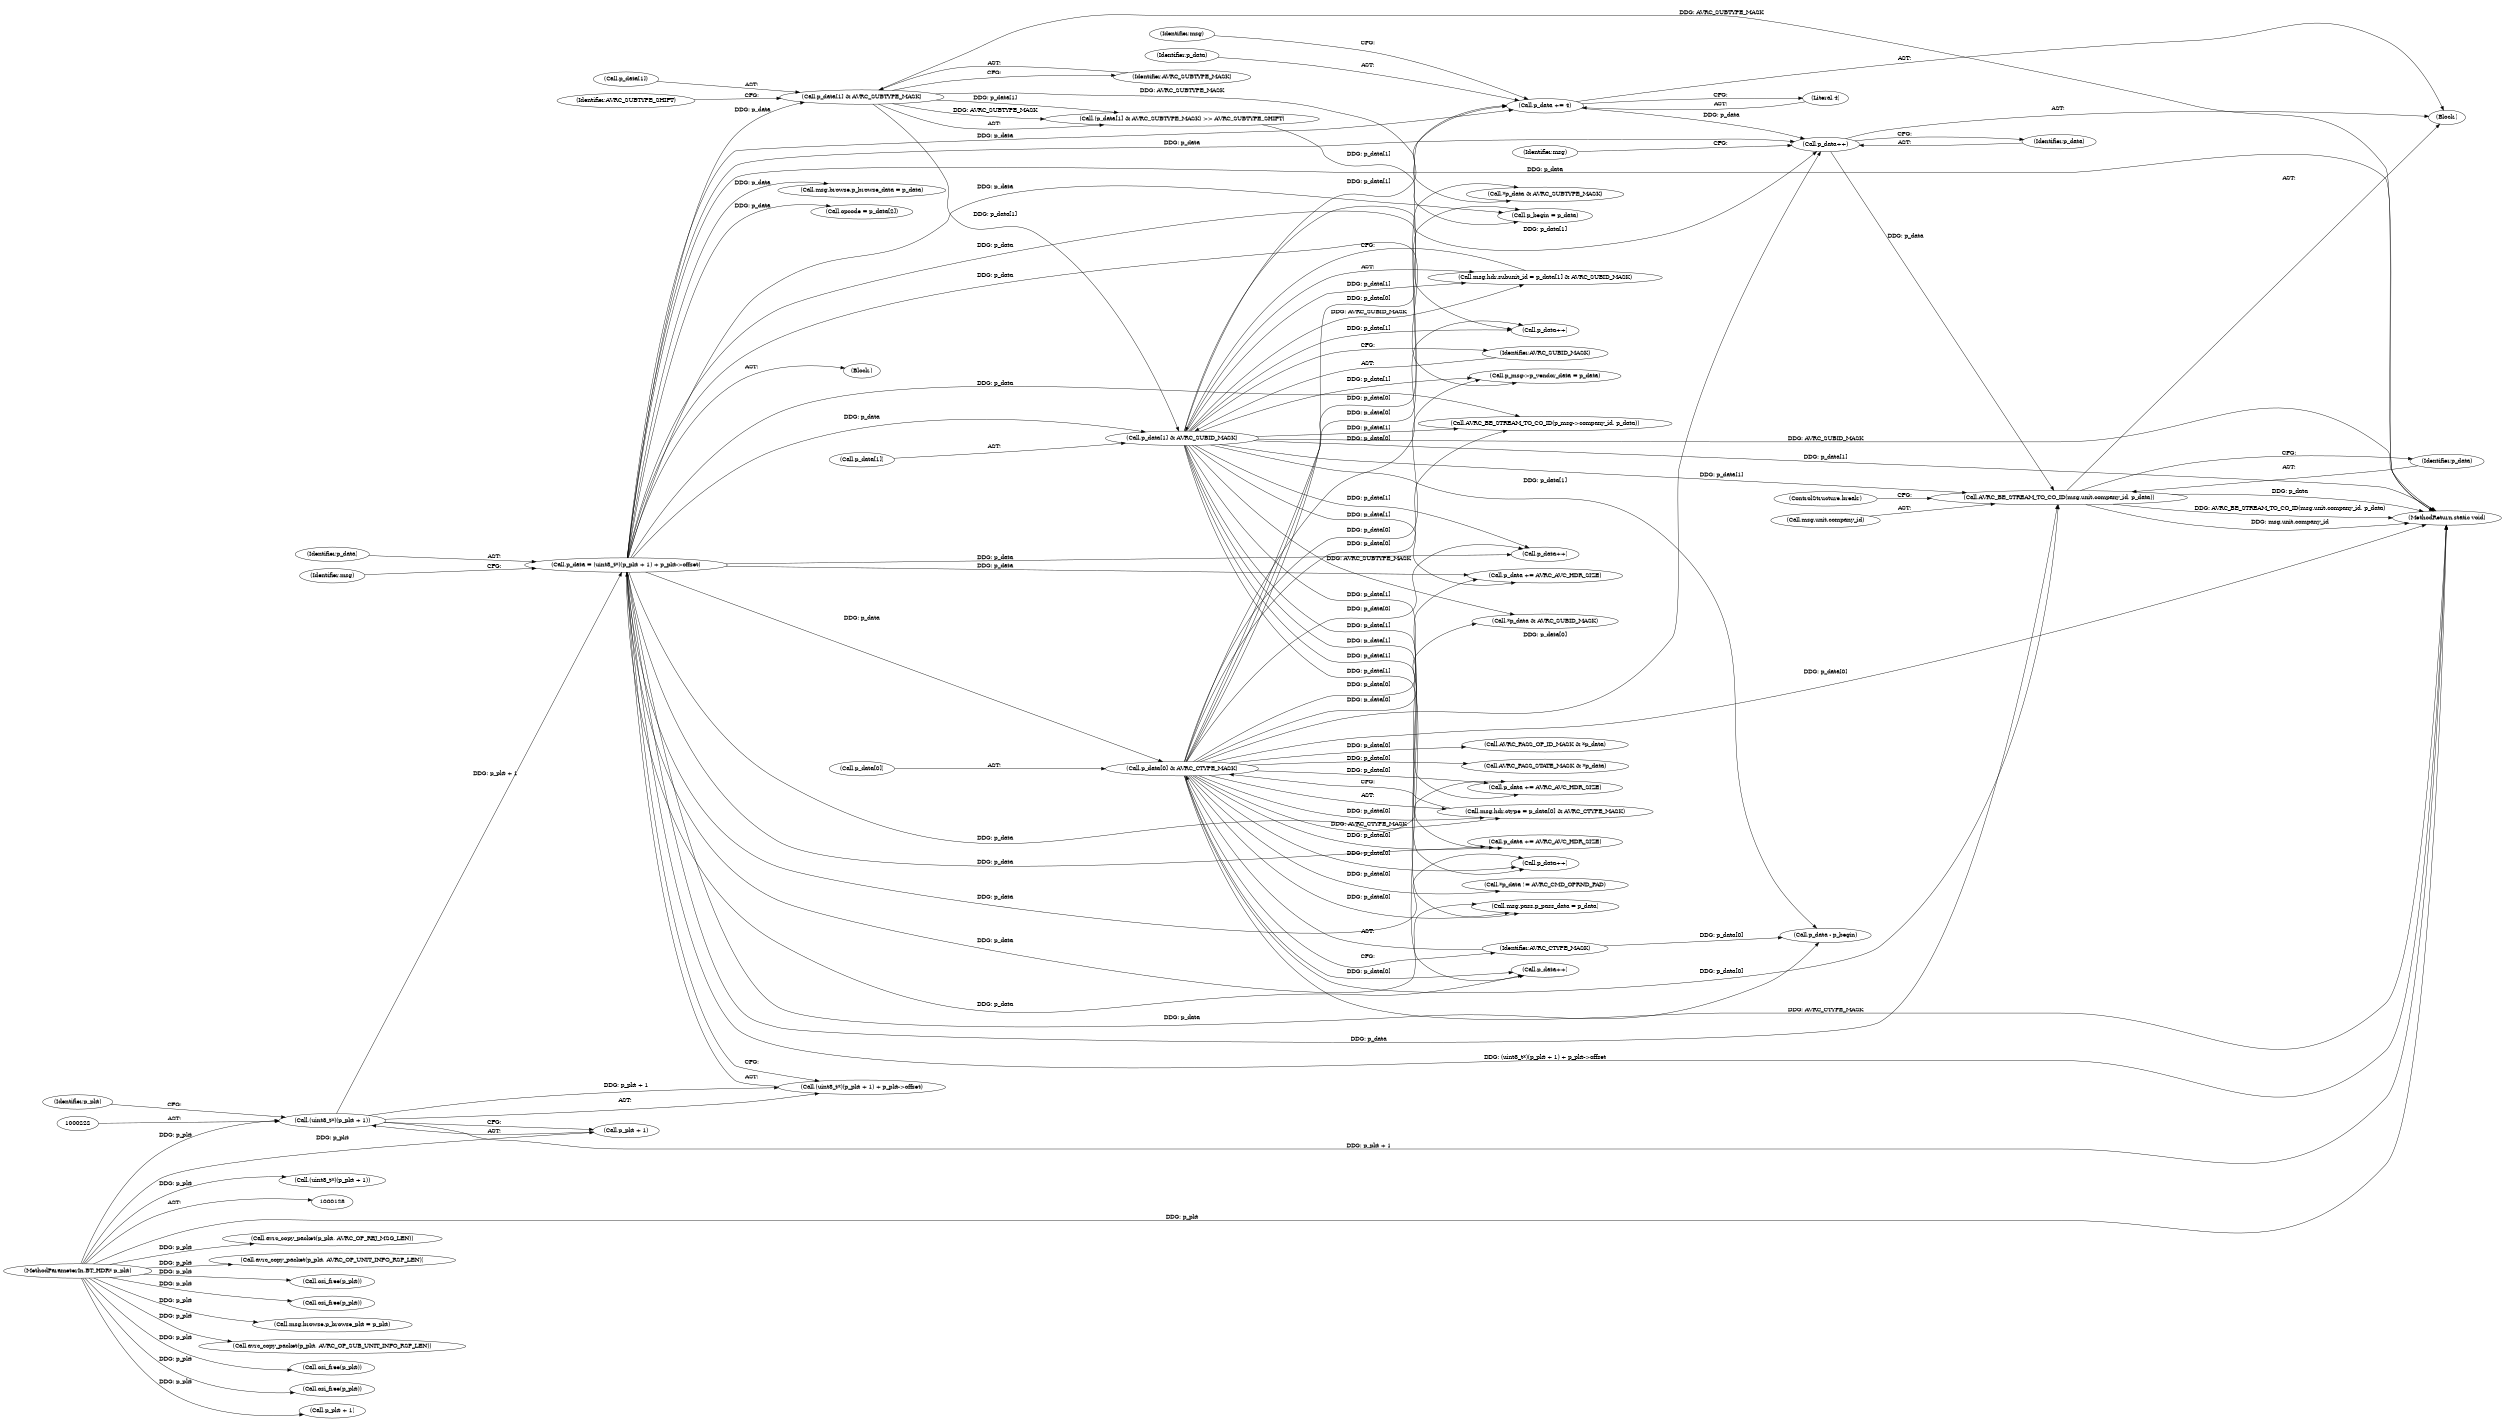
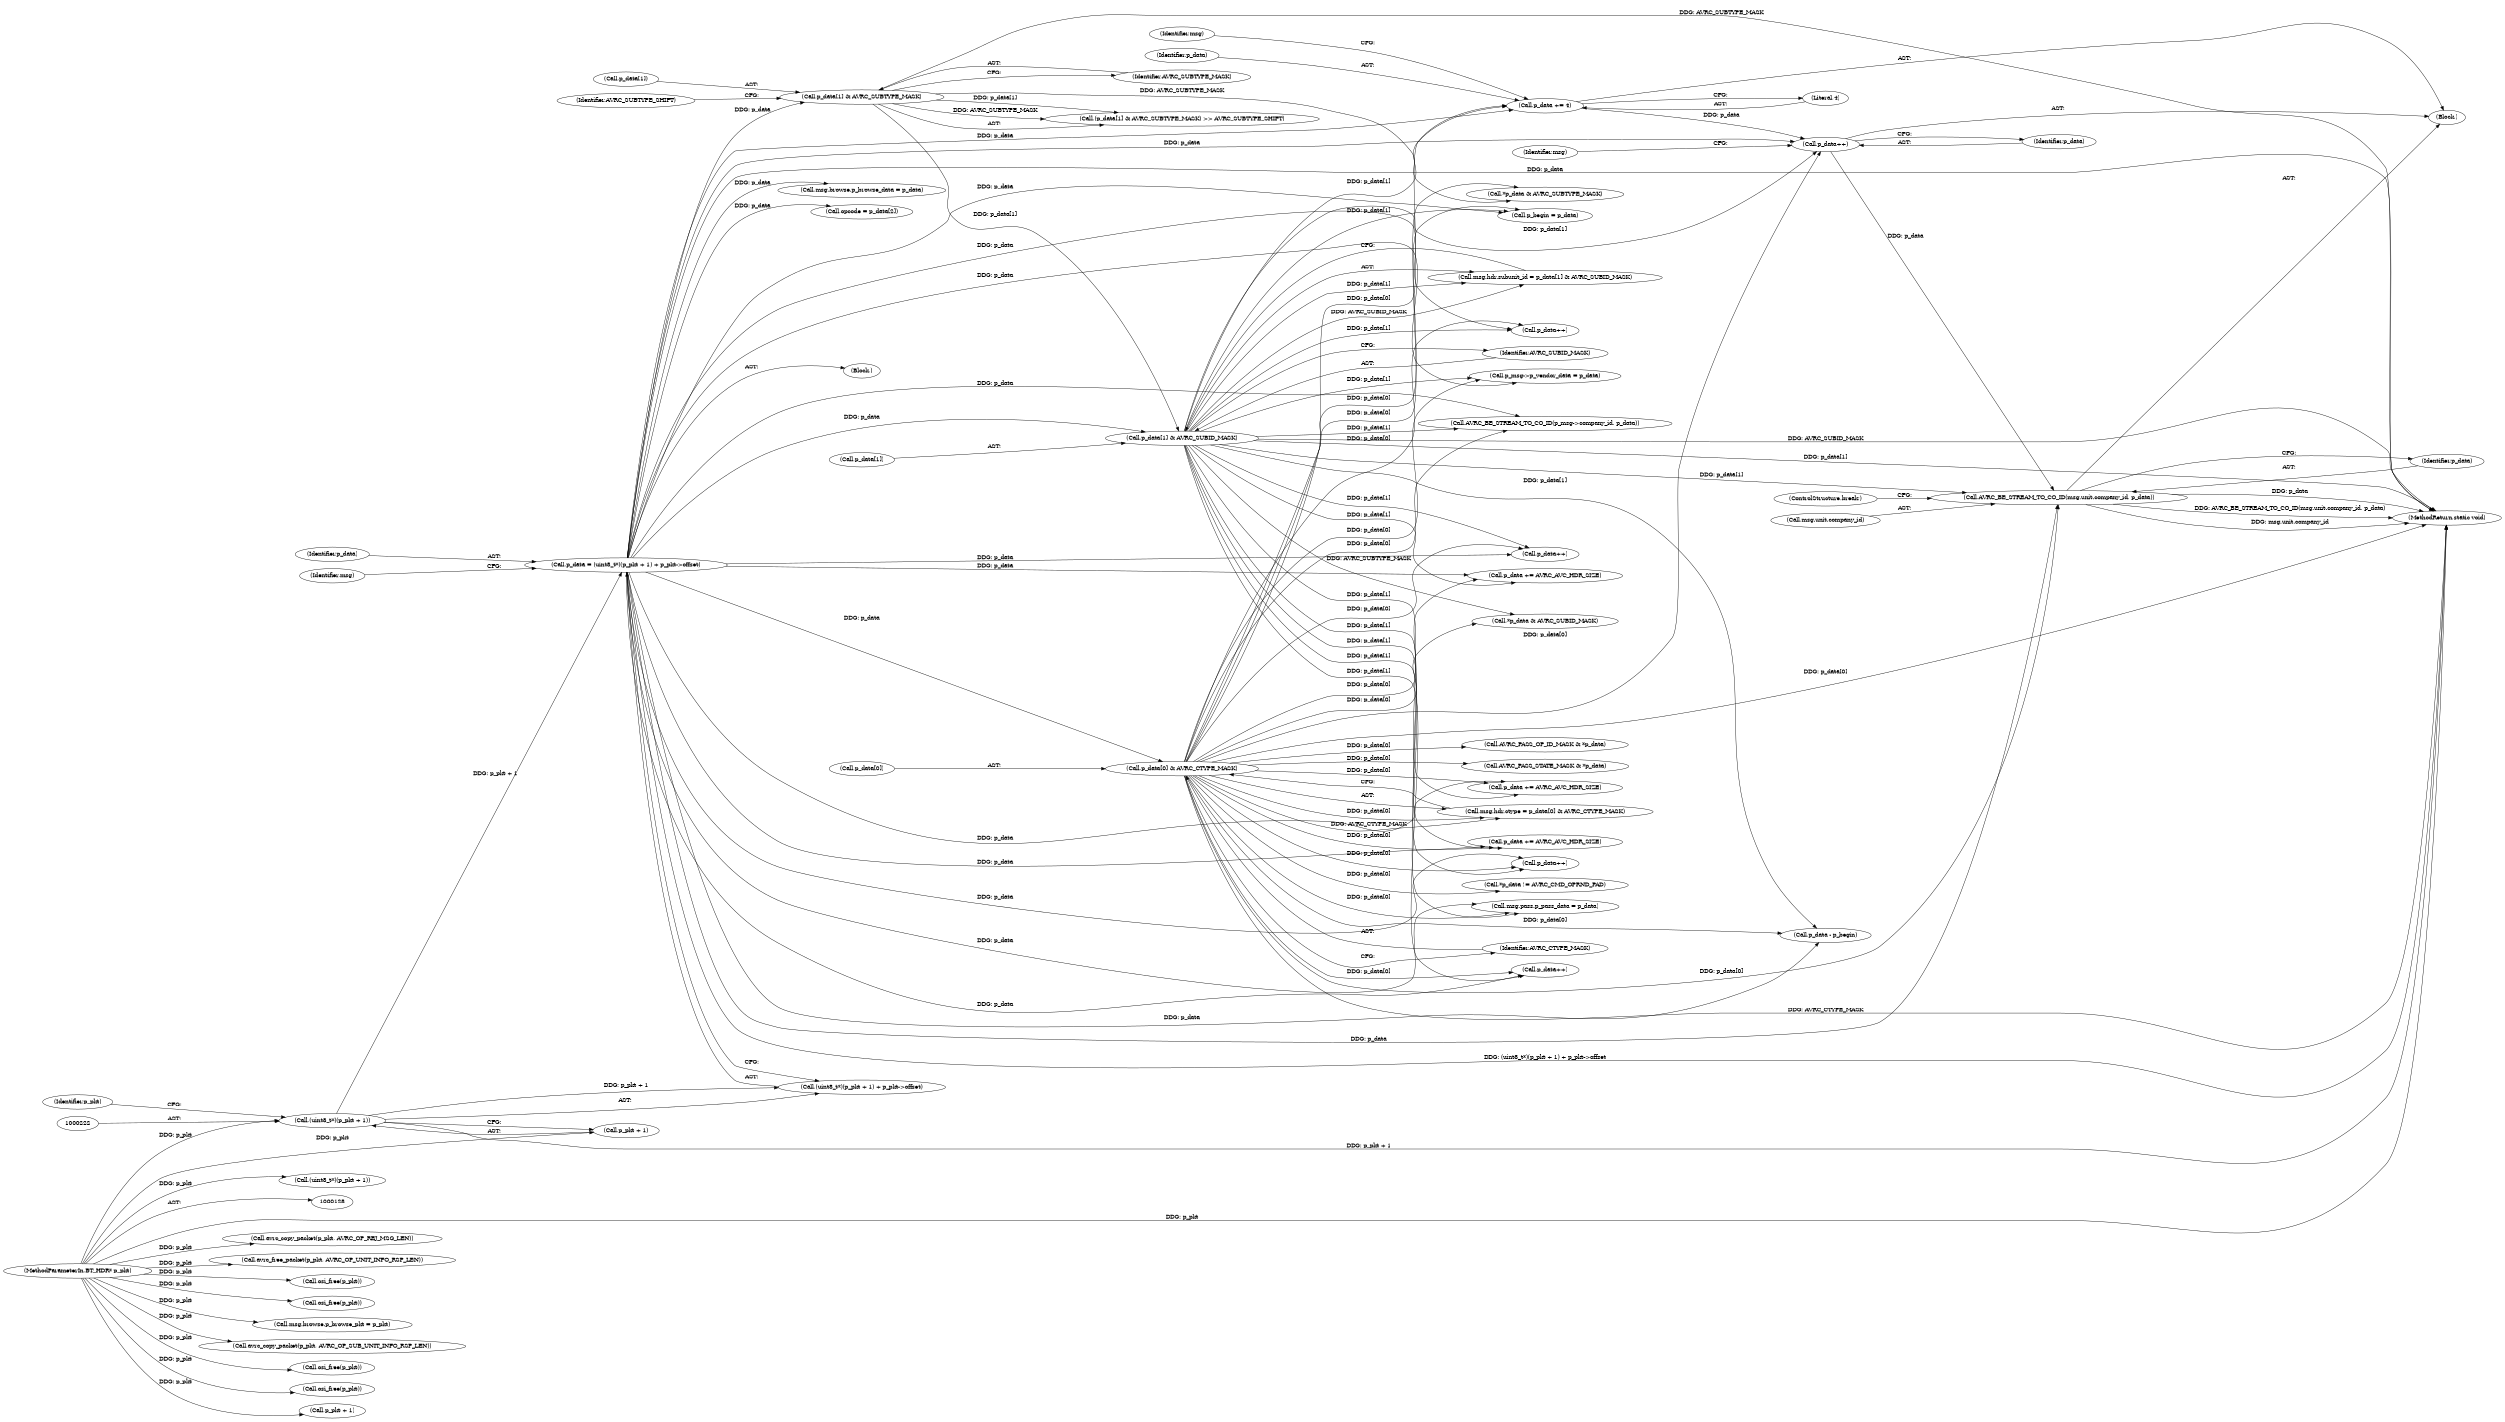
(1397, 168) -> (1303, 258)
(1691, 942) -> (1451, 925)
(332, 1260) -> (332, 1260)
